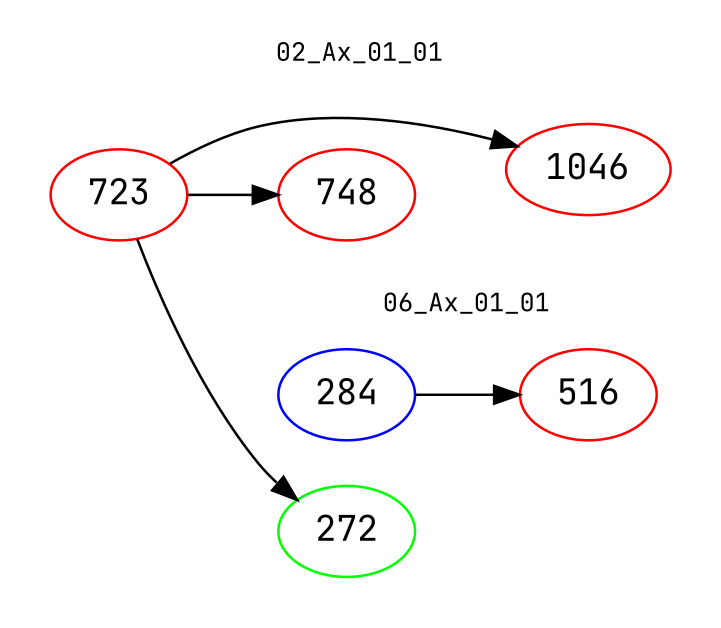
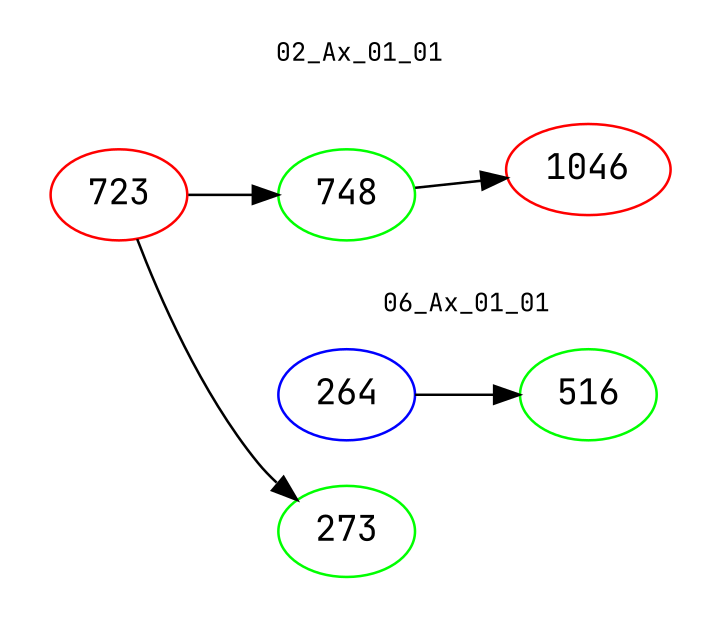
(328, 118) -> (448, 184)
(347, 195) -> (347, 195)
(347, 395) -> (347, 395)
(588, 395) -> (588, 395)
(347, 531) -> (347, 531)
